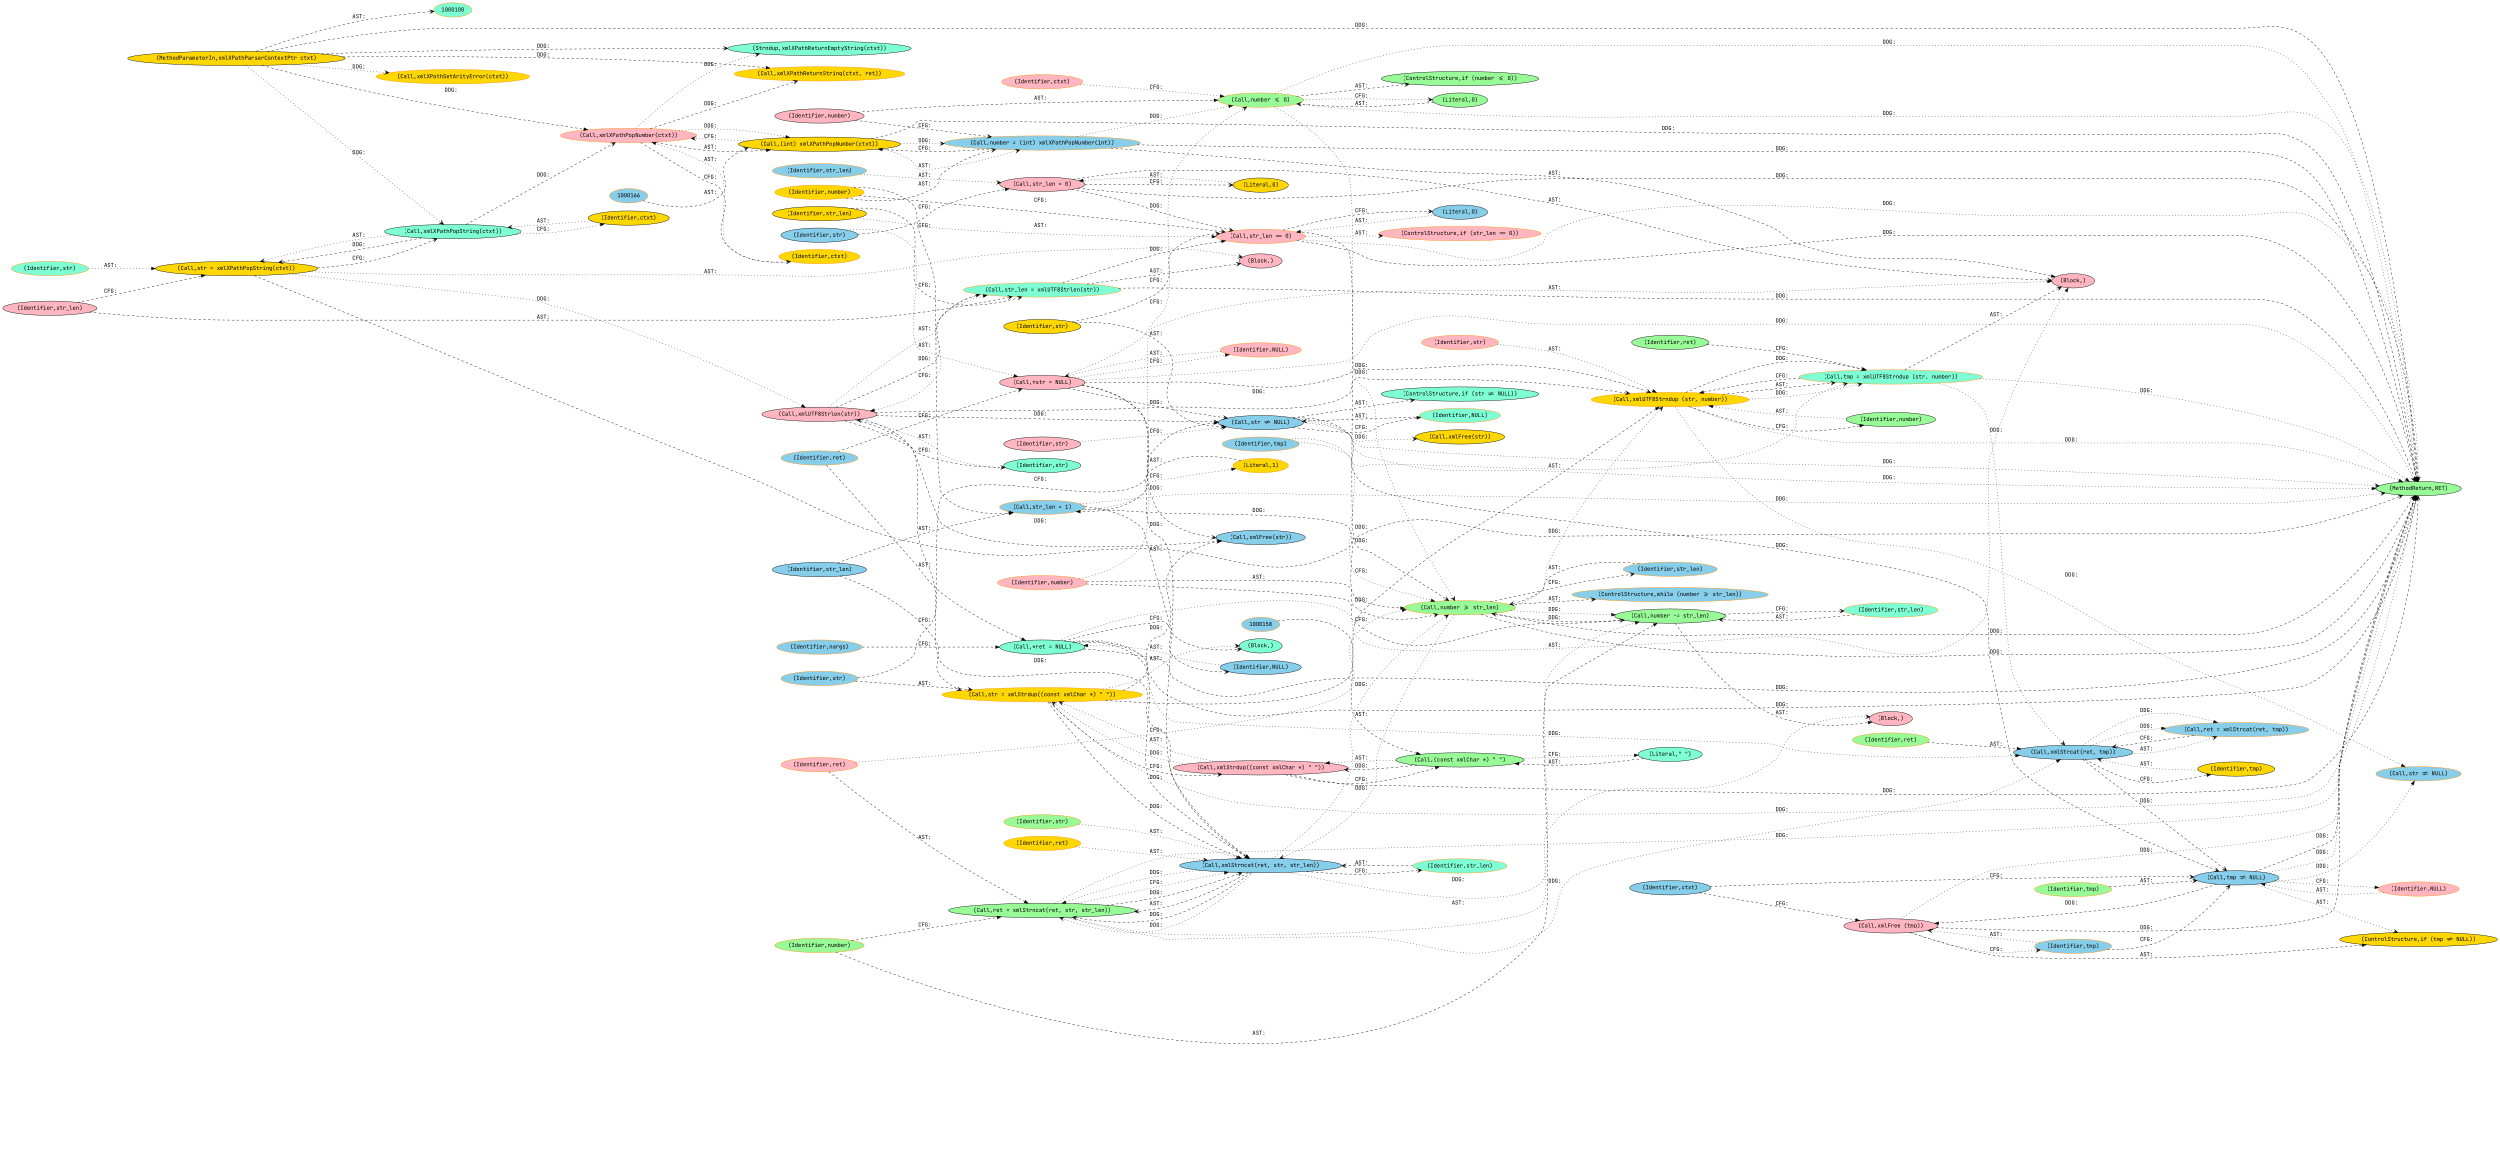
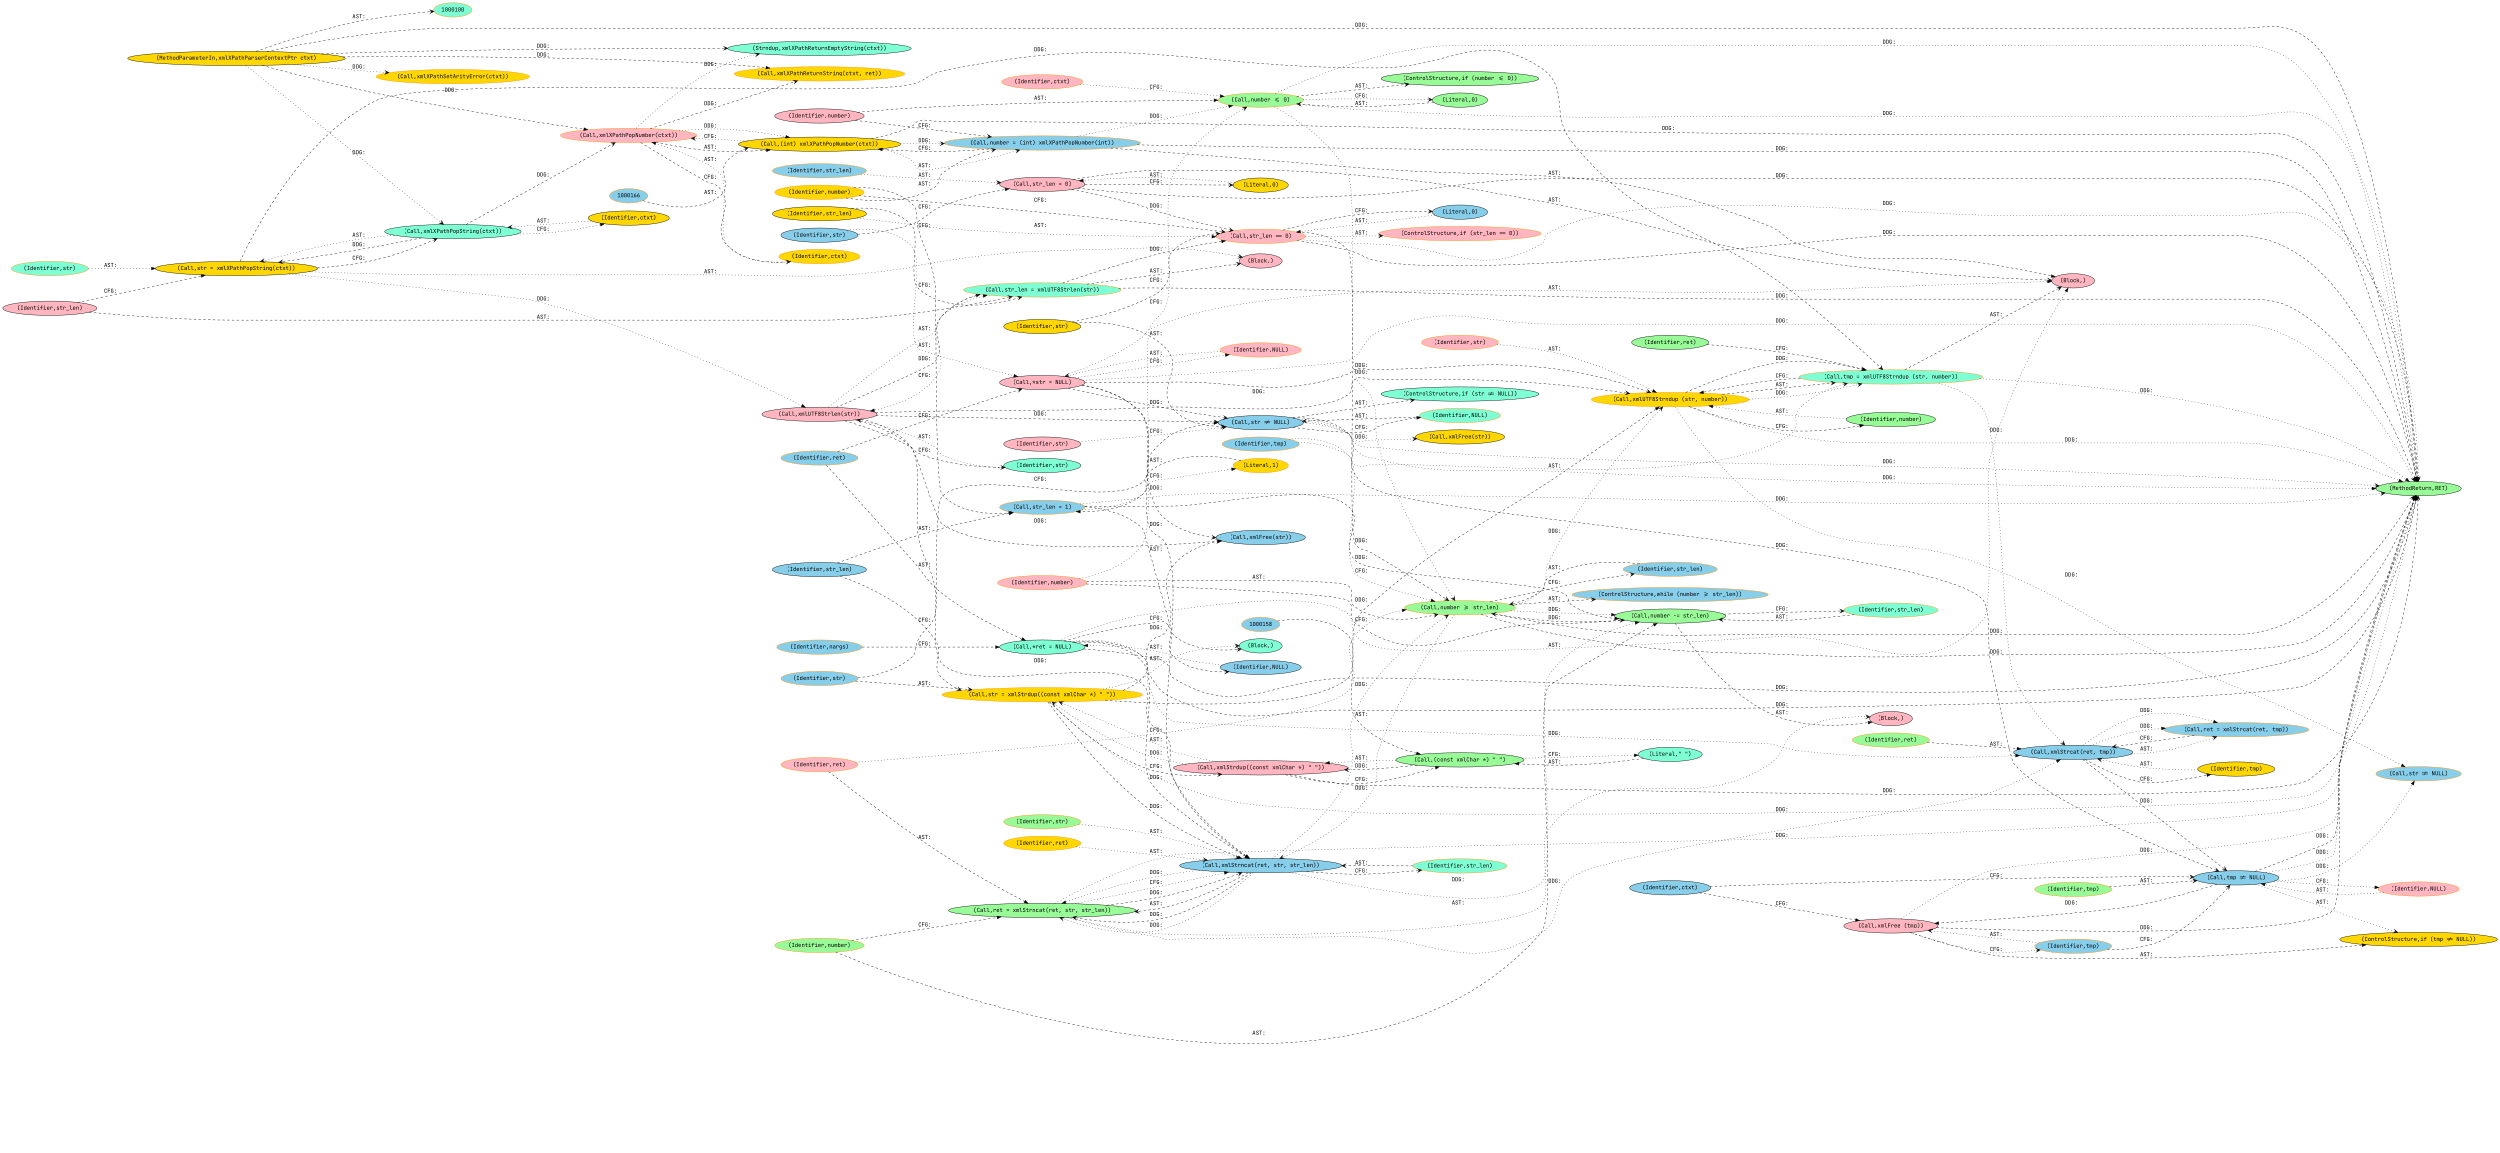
(1276, 516) -> (1349, 508)
(1308, 563) -> (1085, 53)
